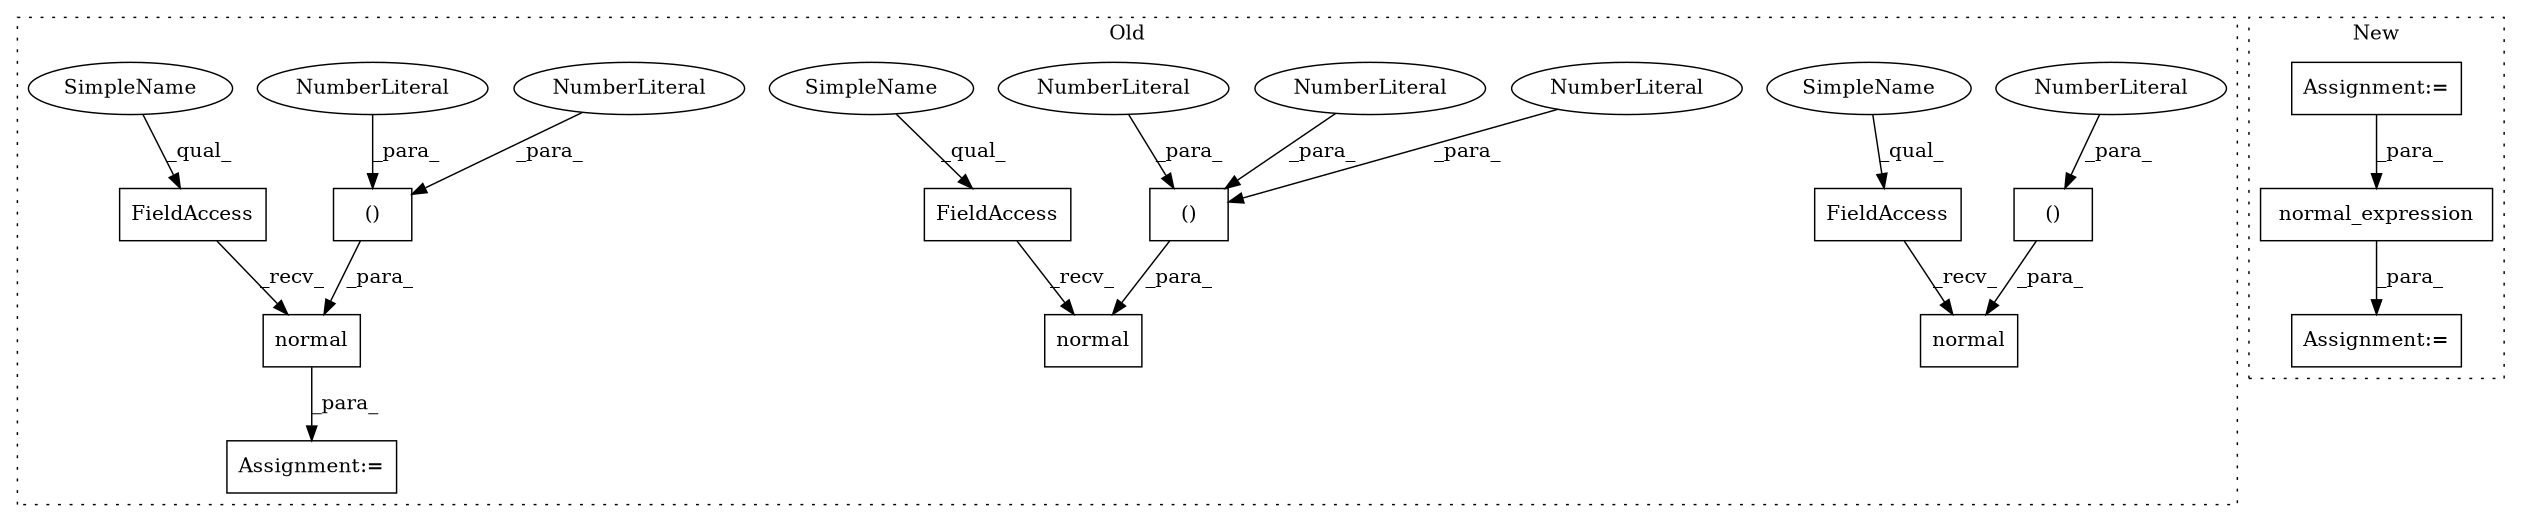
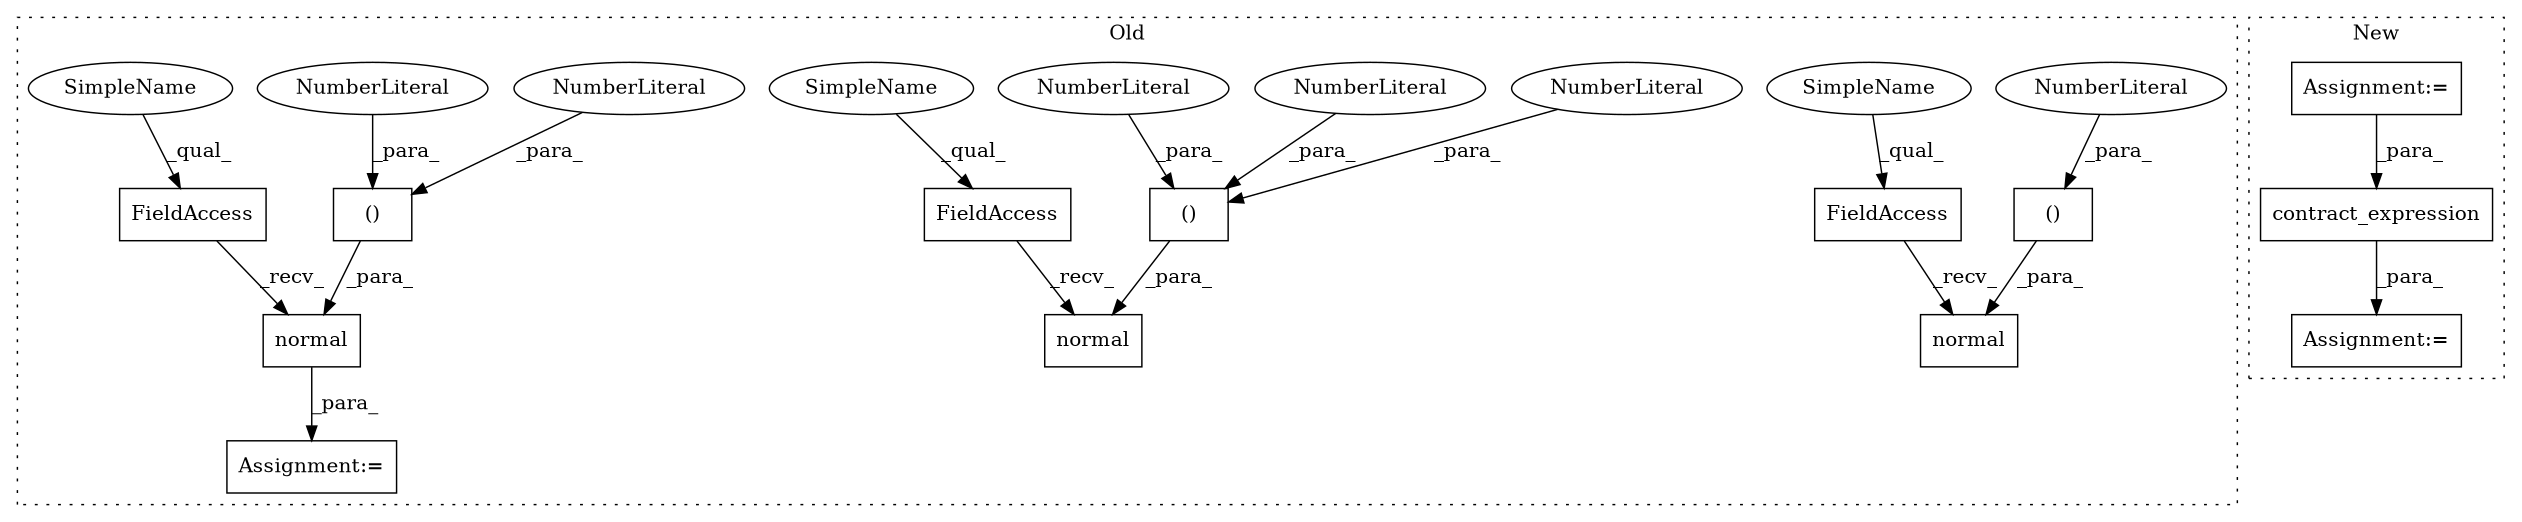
(2377, 215) -> (2377, 215)
